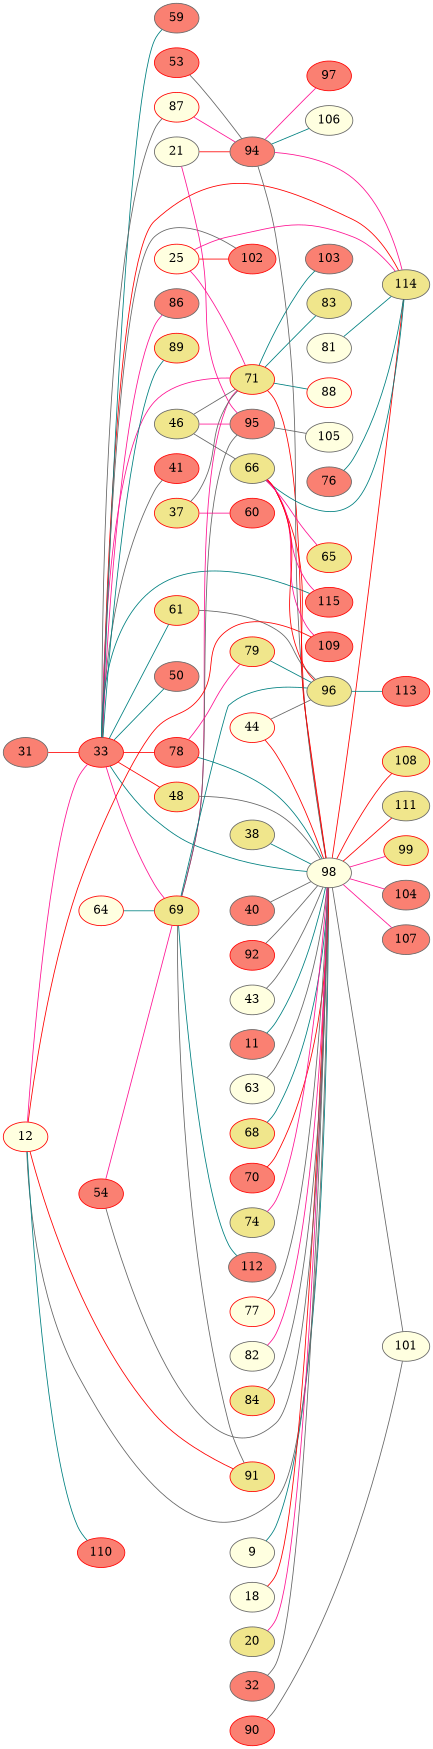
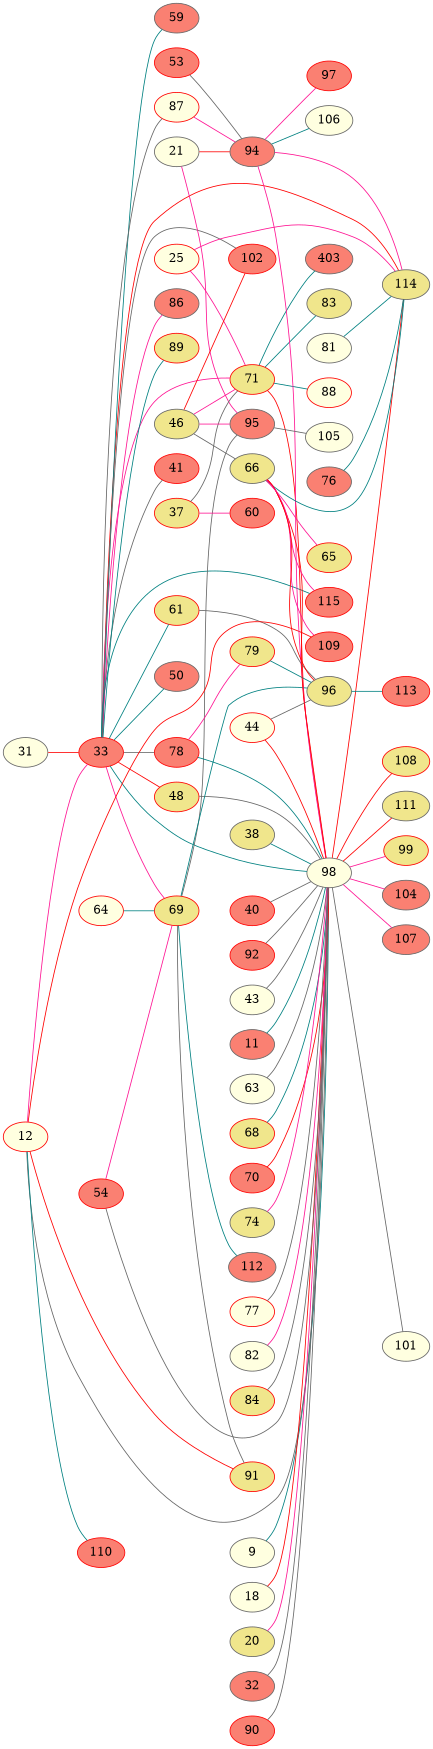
(214, 259) -> (215, 341)
(329, 259) -> (329, 259)
(215, 402) -> (215, 402)
(295, 442) -> (295, 442)
(204, 642) -> none
(26, 752) -> (26, 752)
(133, 752) -> (133, 752)
(252, 911) -> (252, 911)
(351, 1547) -> (315, 1306)
